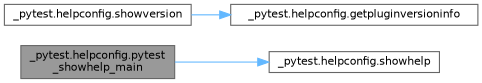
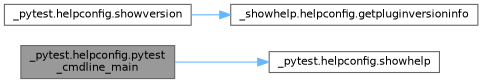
(354, 15) -> (354, 15)
(98, 62) -> (98, 62)
